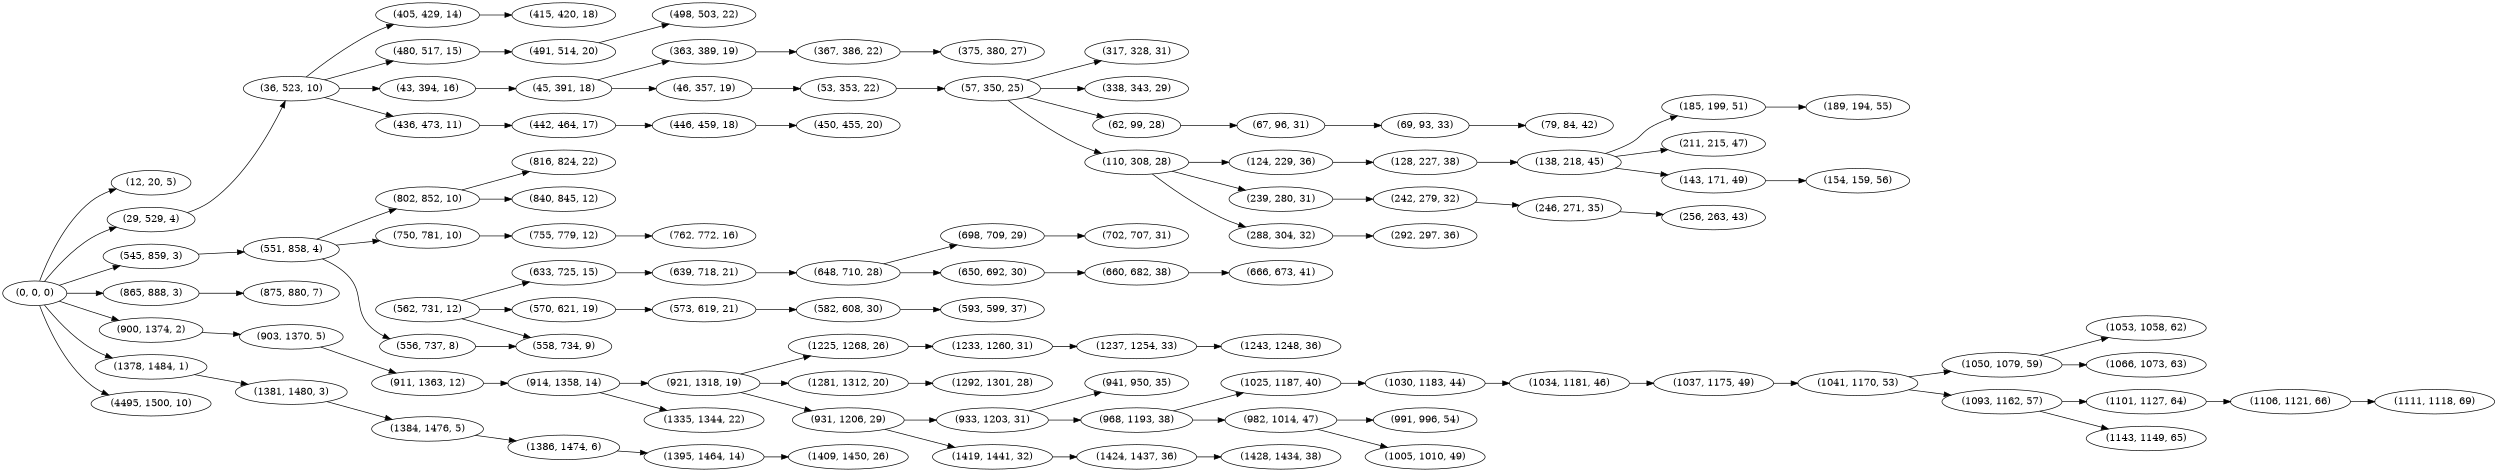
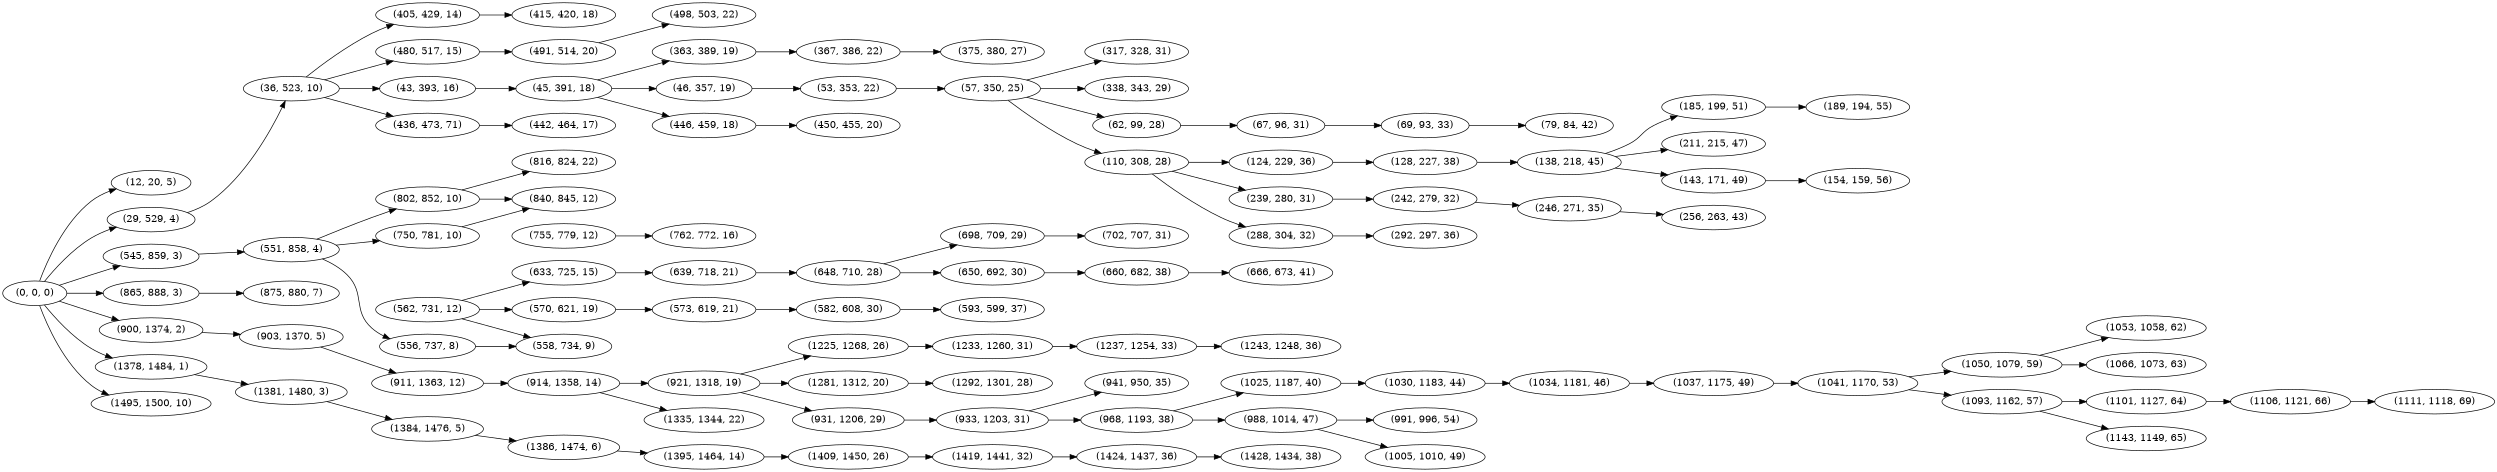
(428, 89) -> (428, 89)
(428, 125) -> (428, 125)
(630, 125) -> (630, 106)
(492, 236) -> (492, 218)
(151, 404) -> (151, 404)
(1281, 420) -> (1281, 420)
(916, 437) -> (917, 457)
